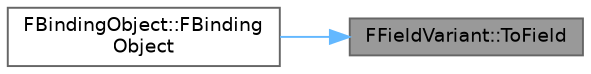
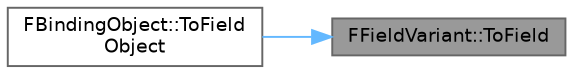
(144, 37) -> (135, 37)
